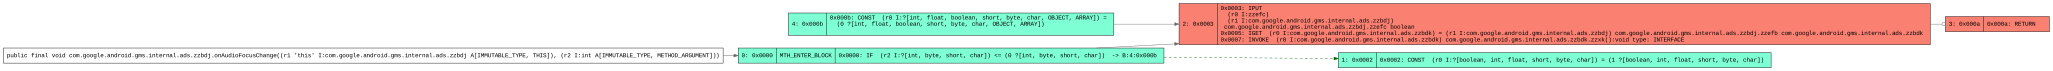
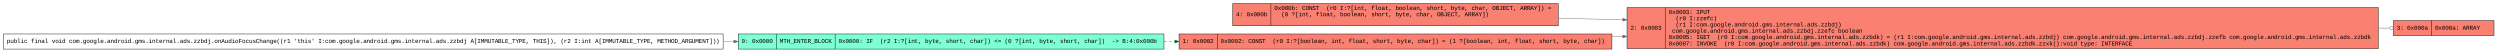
(951, 24) -> (1395, 15)
(2016, 24) -> (2463, 28)
(1135, 46) -> (1617, 37)
(1555, 60) -> (1395, 42)
